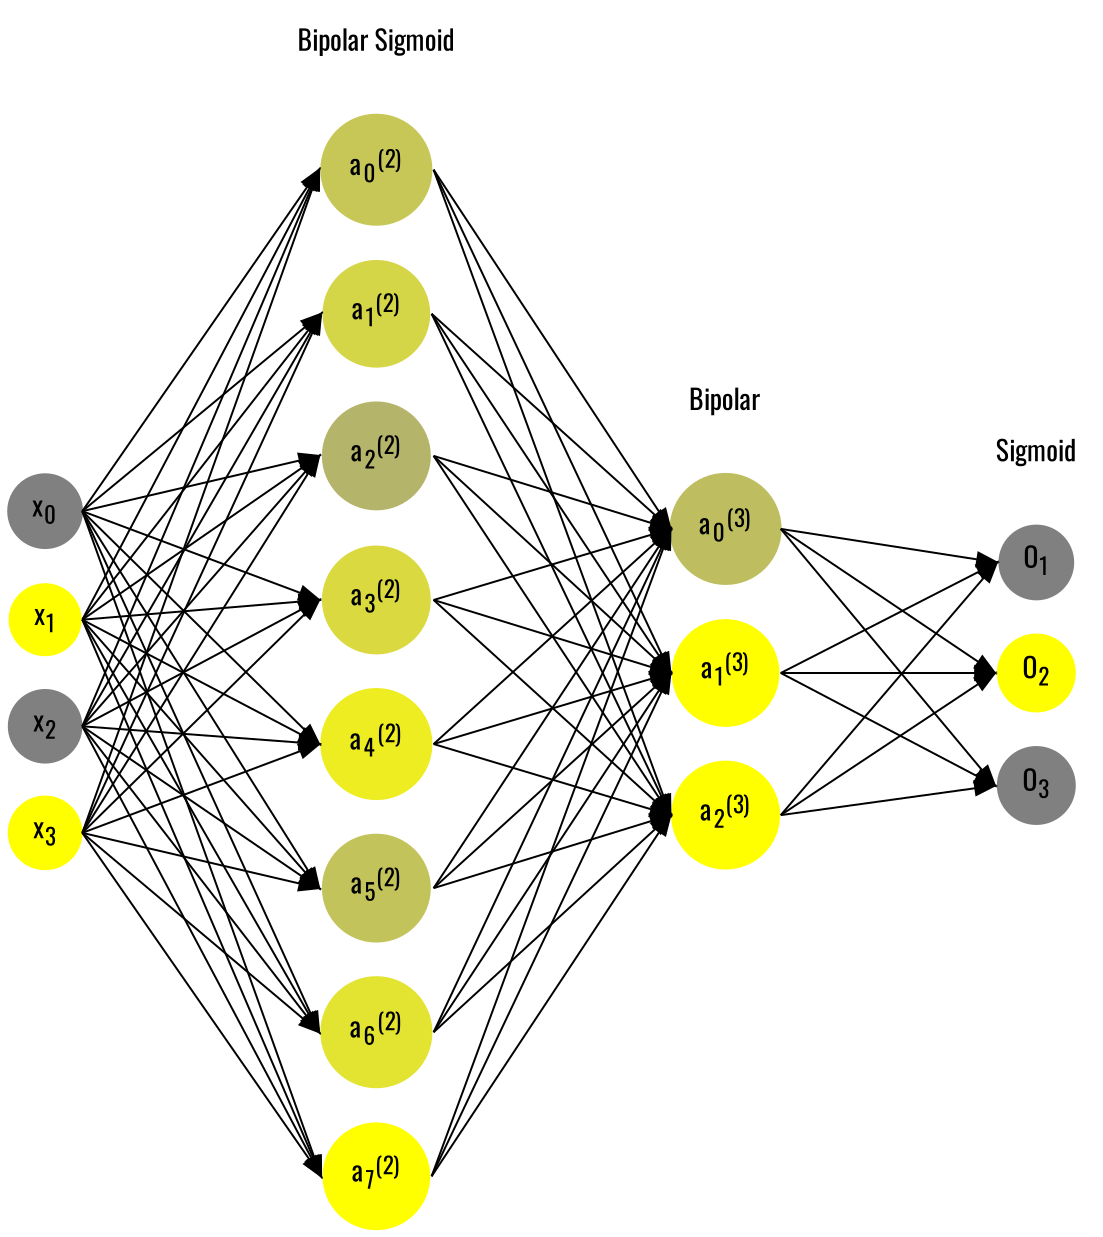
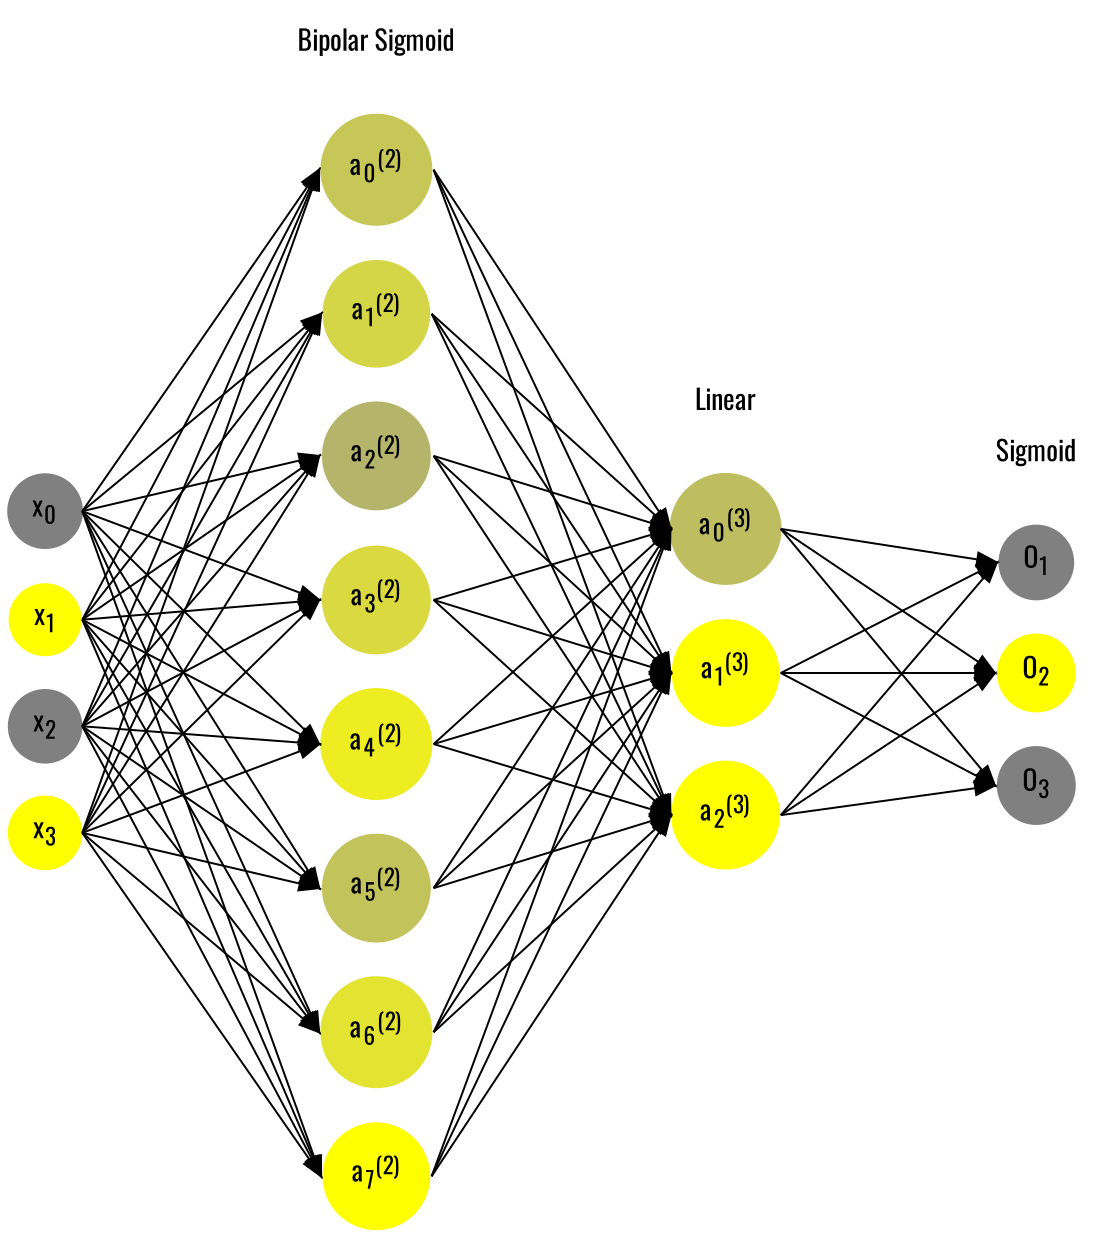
(726, 403) -> (726, 403)
